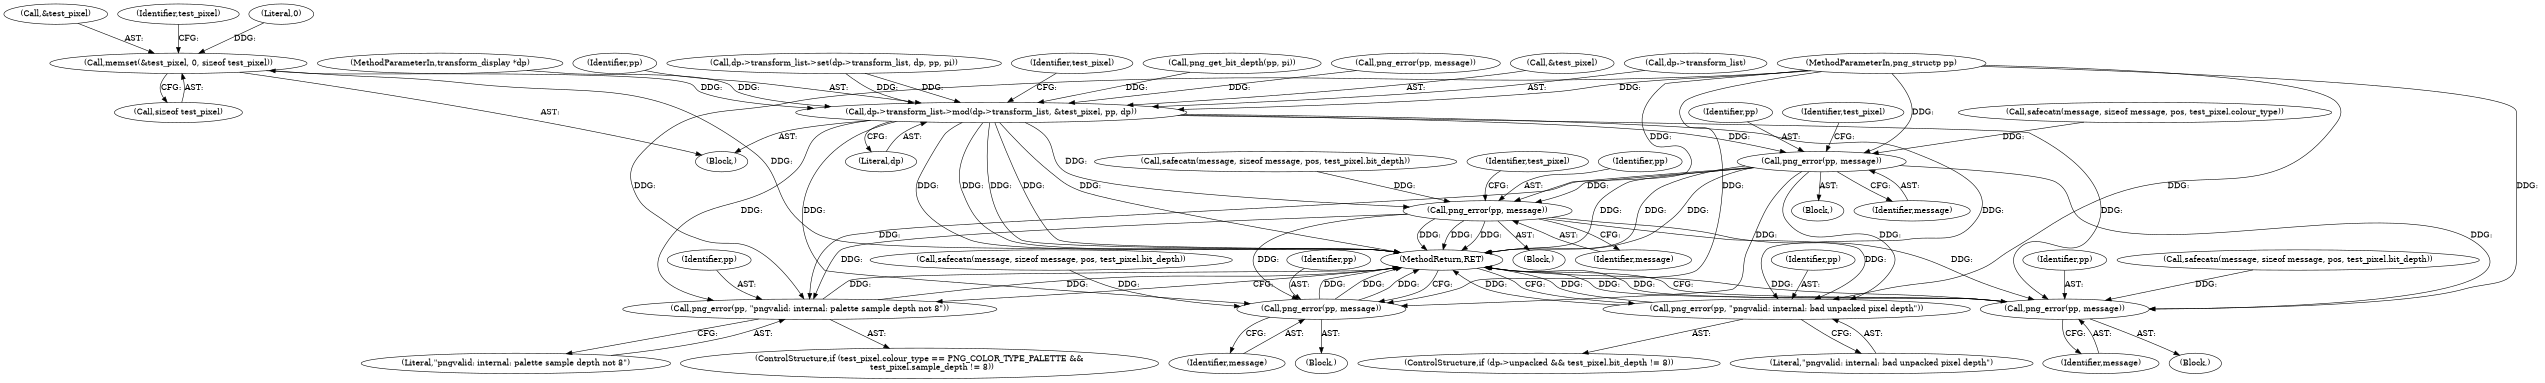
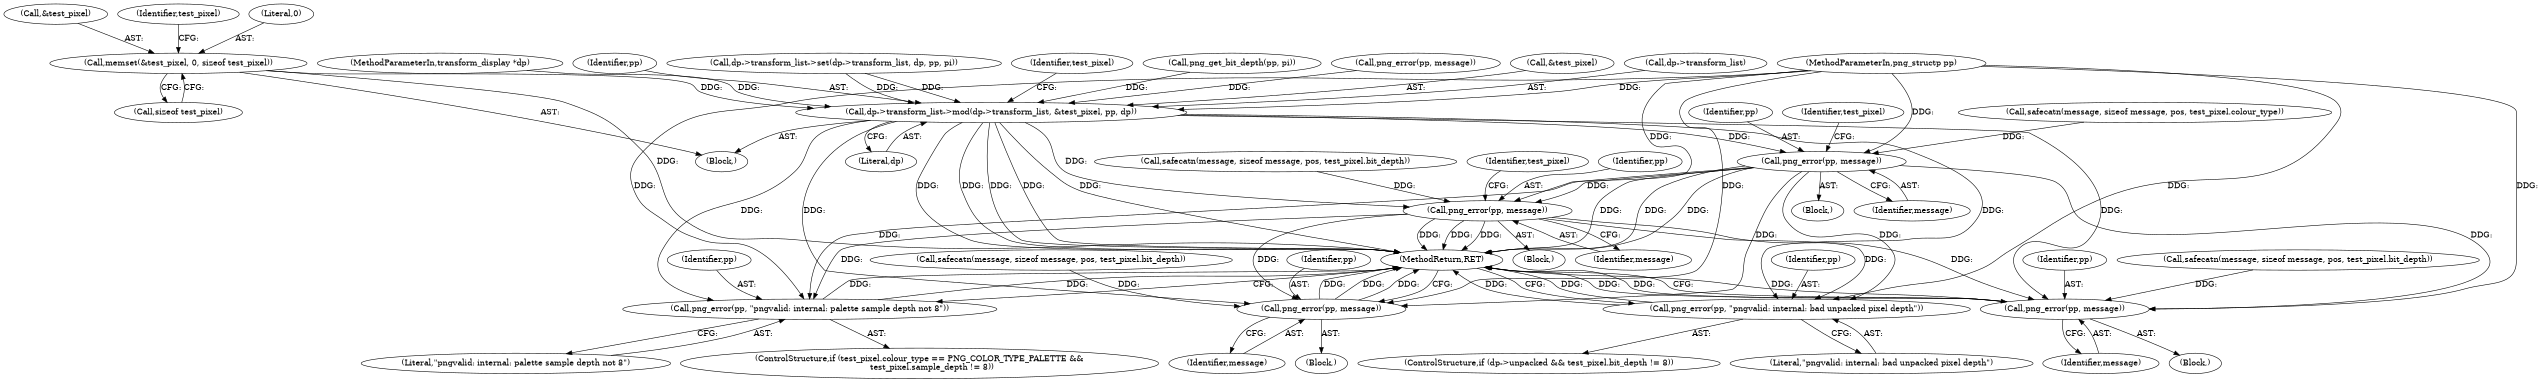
(246, 39) -> (246, 39)
(195, 88) -> (195, 88)
(811, 230) -> (801, 240)
